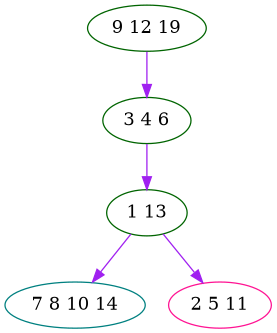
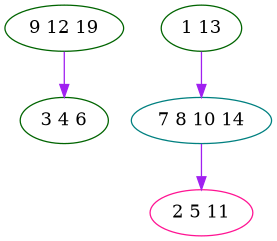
(147, 160) -> none
(179, 253) -> (201, 160)
